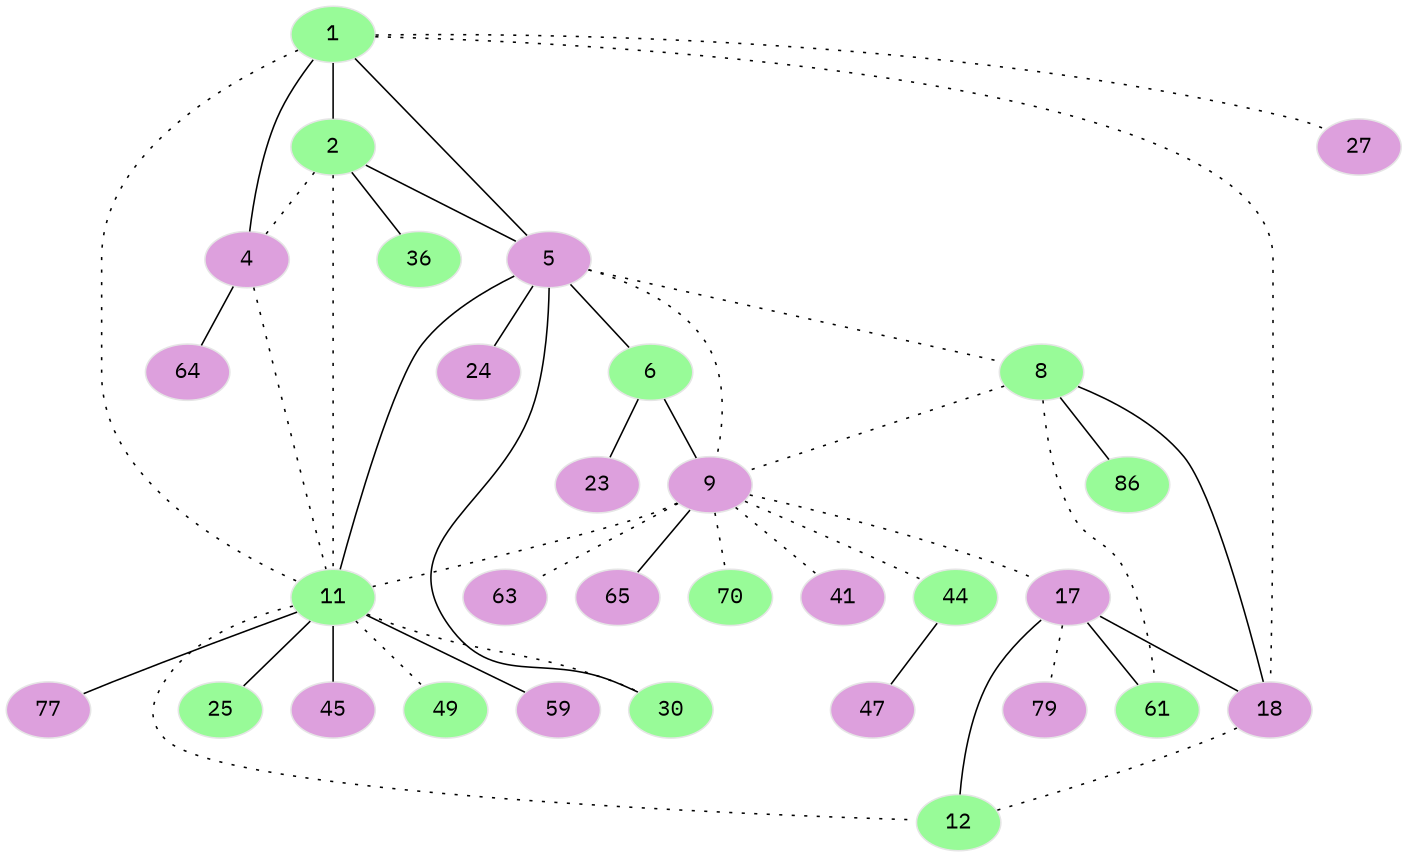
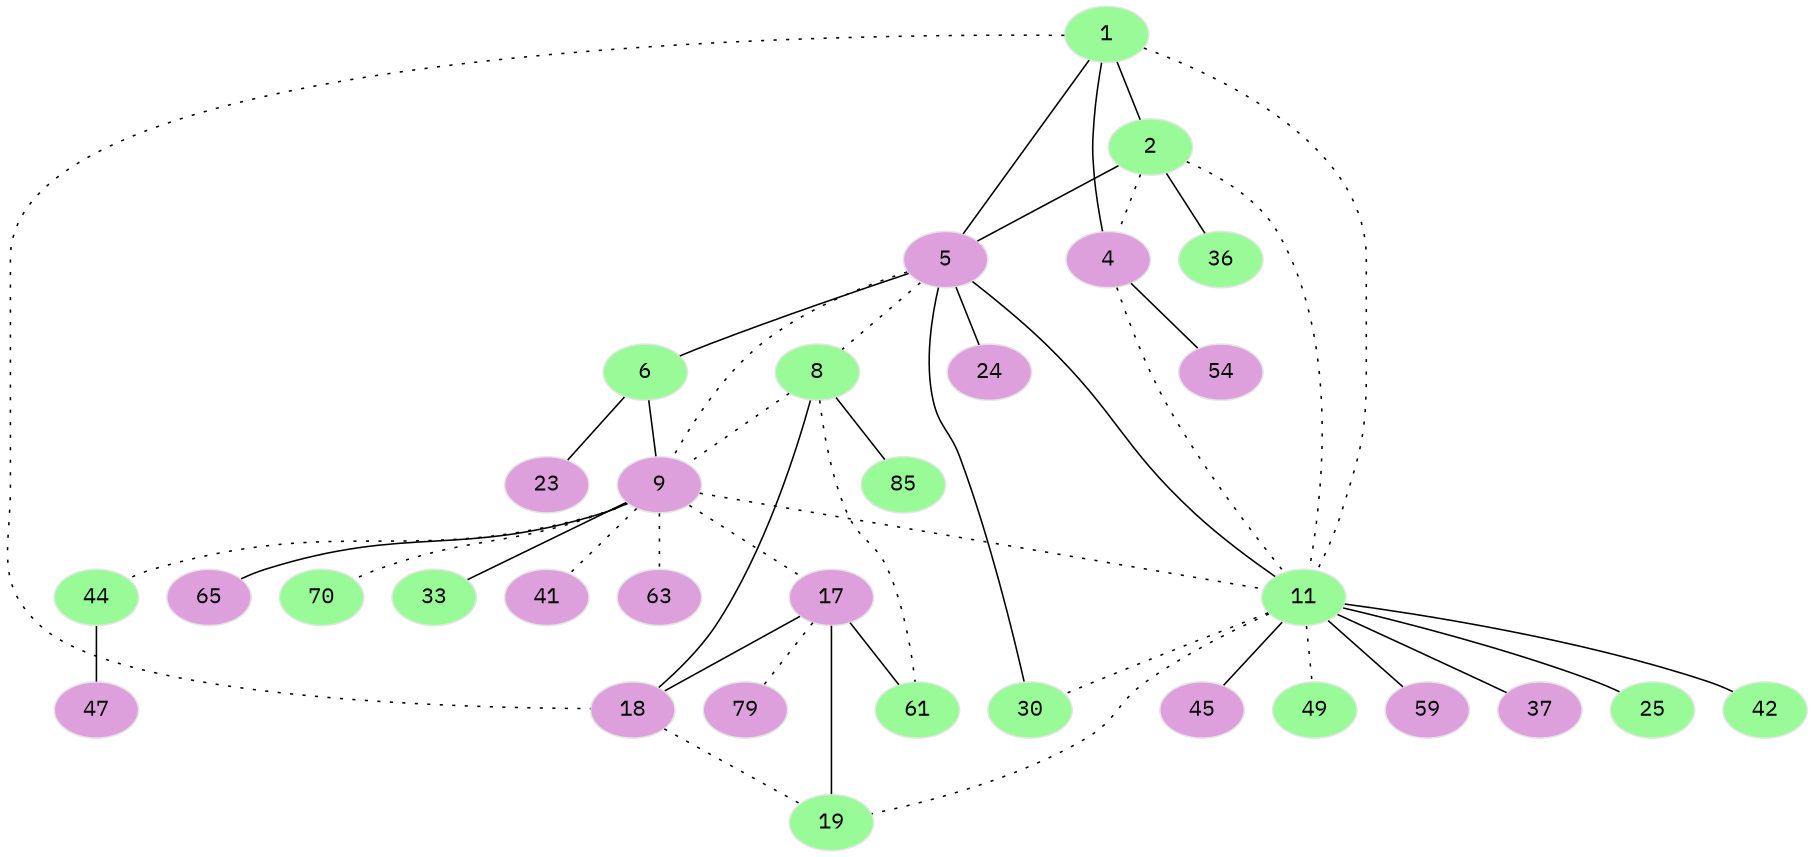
(1359, 147) -> none
(188, 372) -> (1221, 372)
(1128, 485) -> (903, 485)
none -> (434, 597)
(48, 710) -> (1540, 710)
none -> (1765, 710)
(959, 823) -> (831, 823)
